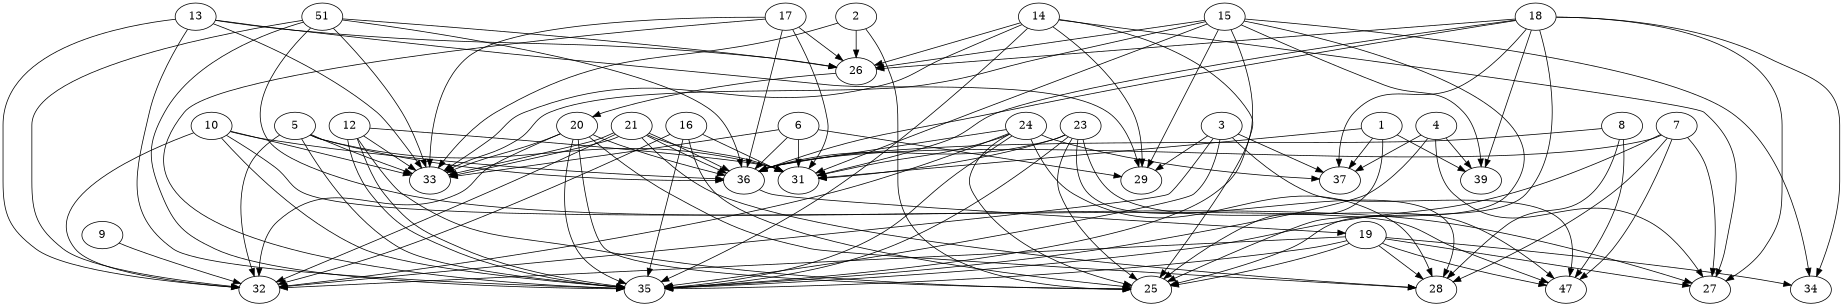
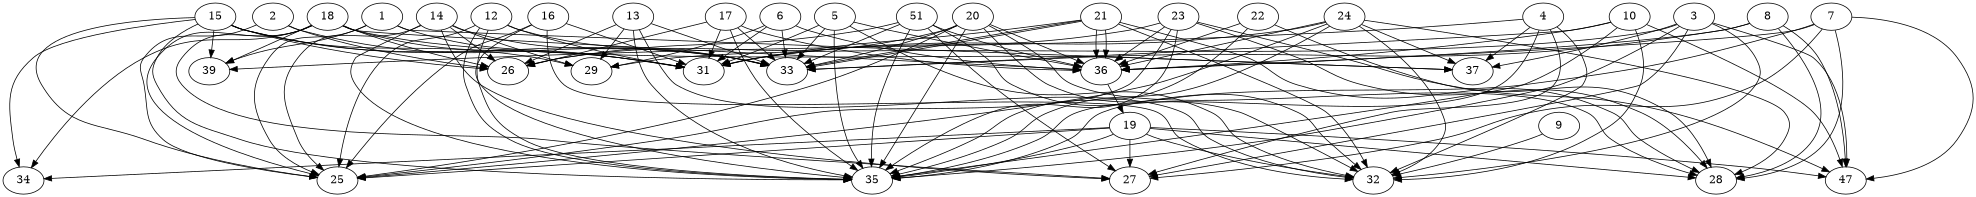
none -> (1258, 17)
none -> (1284, 55)
(717, 87) -> (746, 50)
none -> (1435, 125)
none -> (1498, 127)
